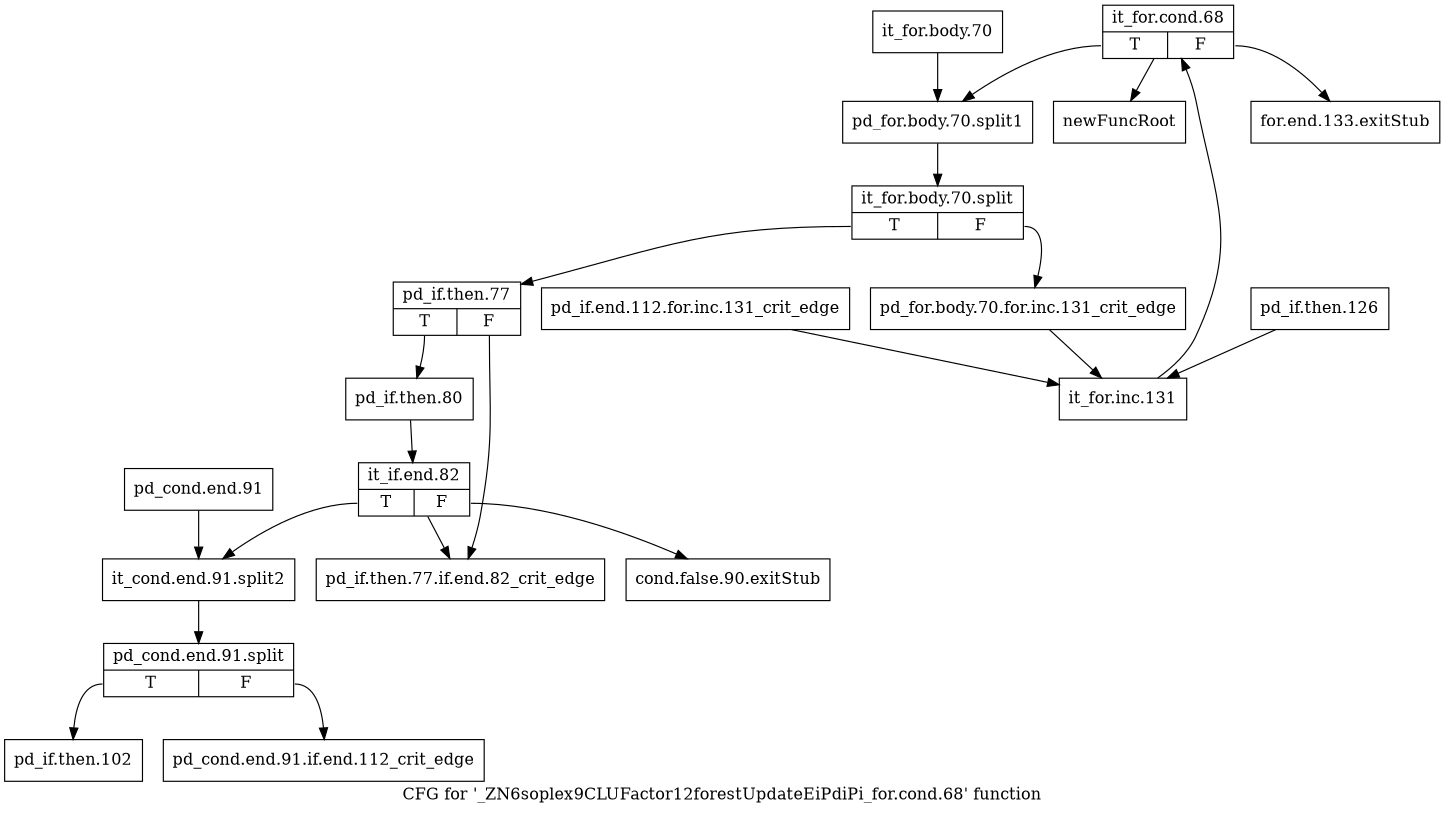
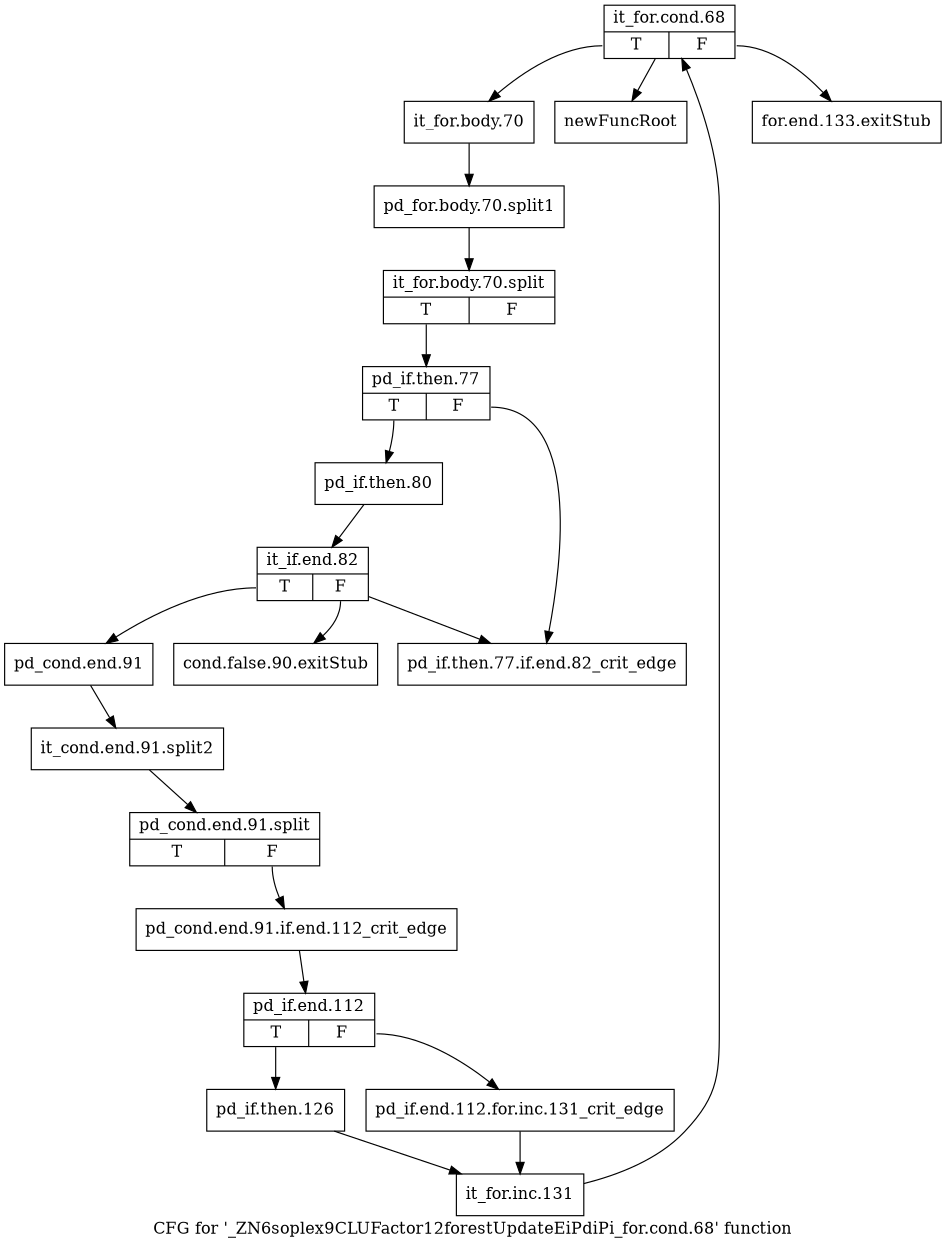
(1033, 61) -> (546, 61)
(1028, 309) -> none
(292, 518) -> (183, 603)
(74, 760) -> none
none -> (309, 1020)
